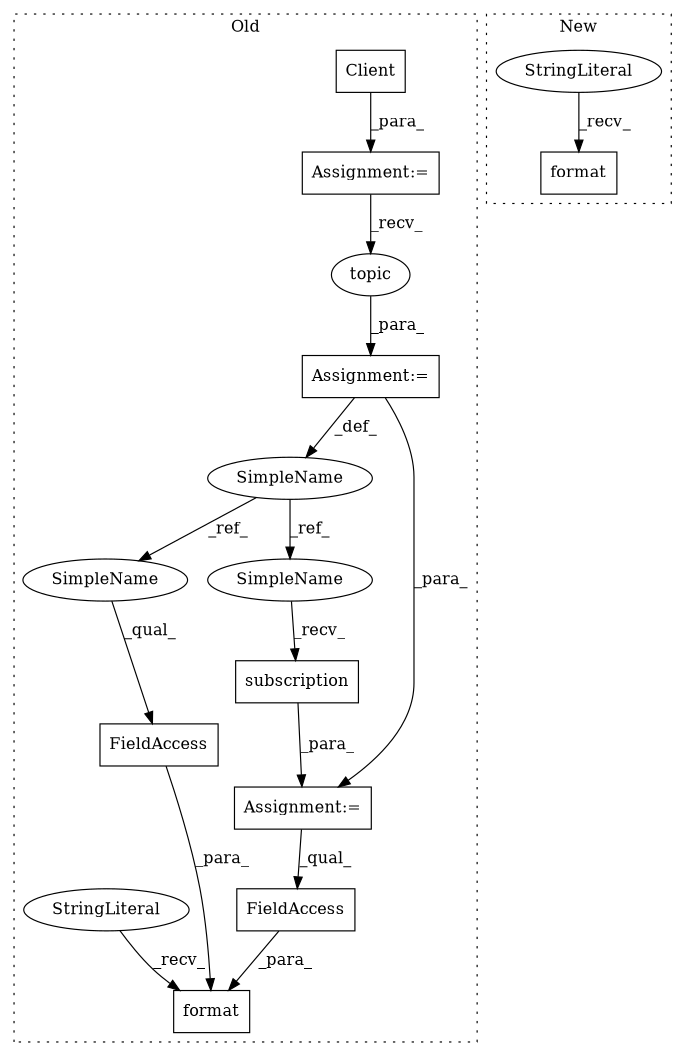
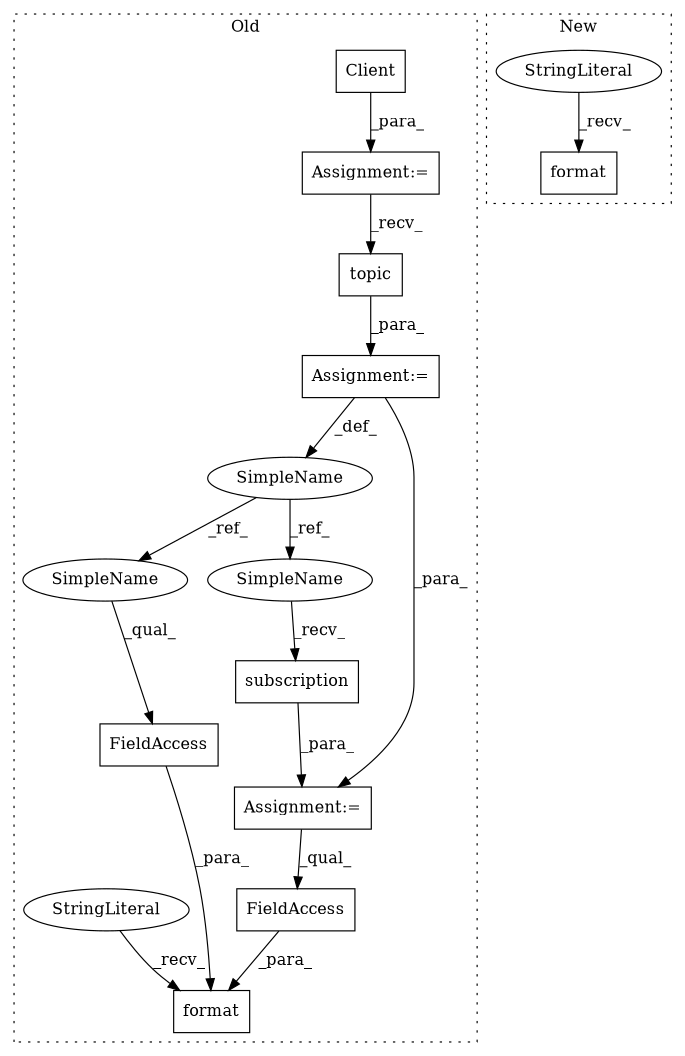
(371, 275) -> (371, 275)
